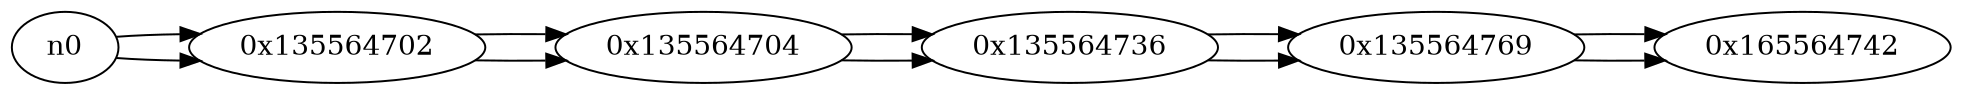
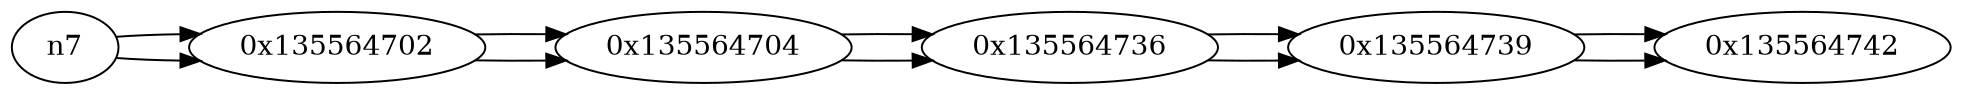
(65, 47) -> (65, 47)
(1436, 47) -> (1436, 47)
(1803, 47) -> (1803, 47)
